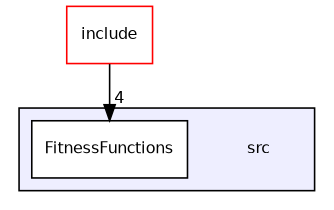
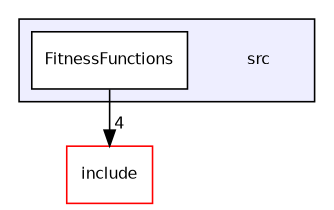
(110, 84) -> (110, 112)
